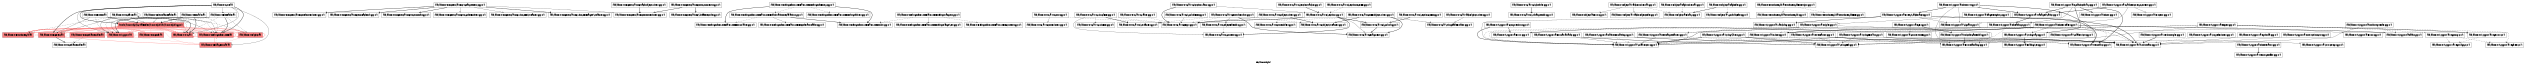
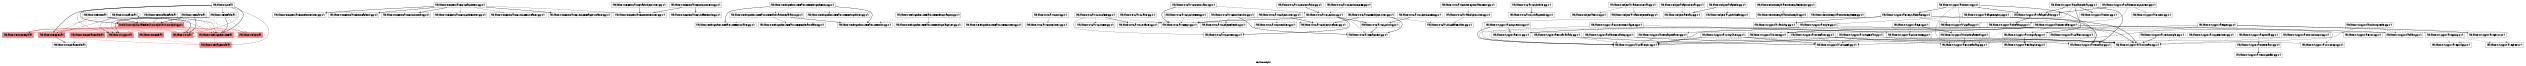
none -> (1468, 5)
none -> (1617, 25)
(1983, 32) -> (2103, 28)
(2209, 40) -> (2258, 40)
